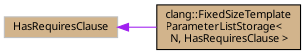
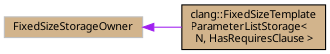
(61, 27) -> (74, 27)
